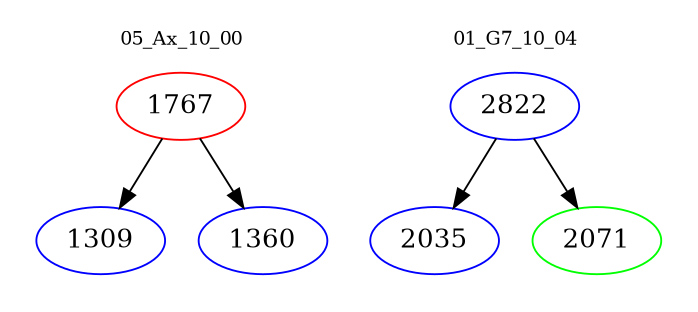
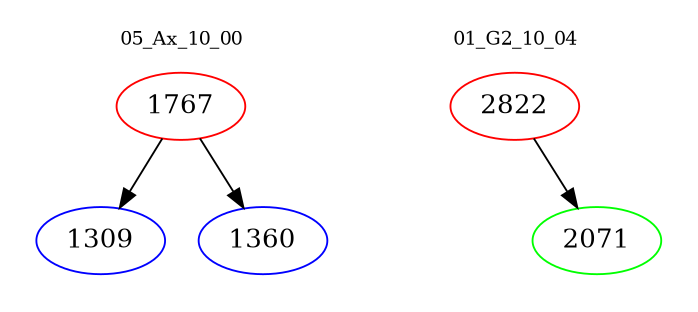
(516, 40) -> (516, 40)
(515, 106) -> (515, 106)
(435, 241) -> none
